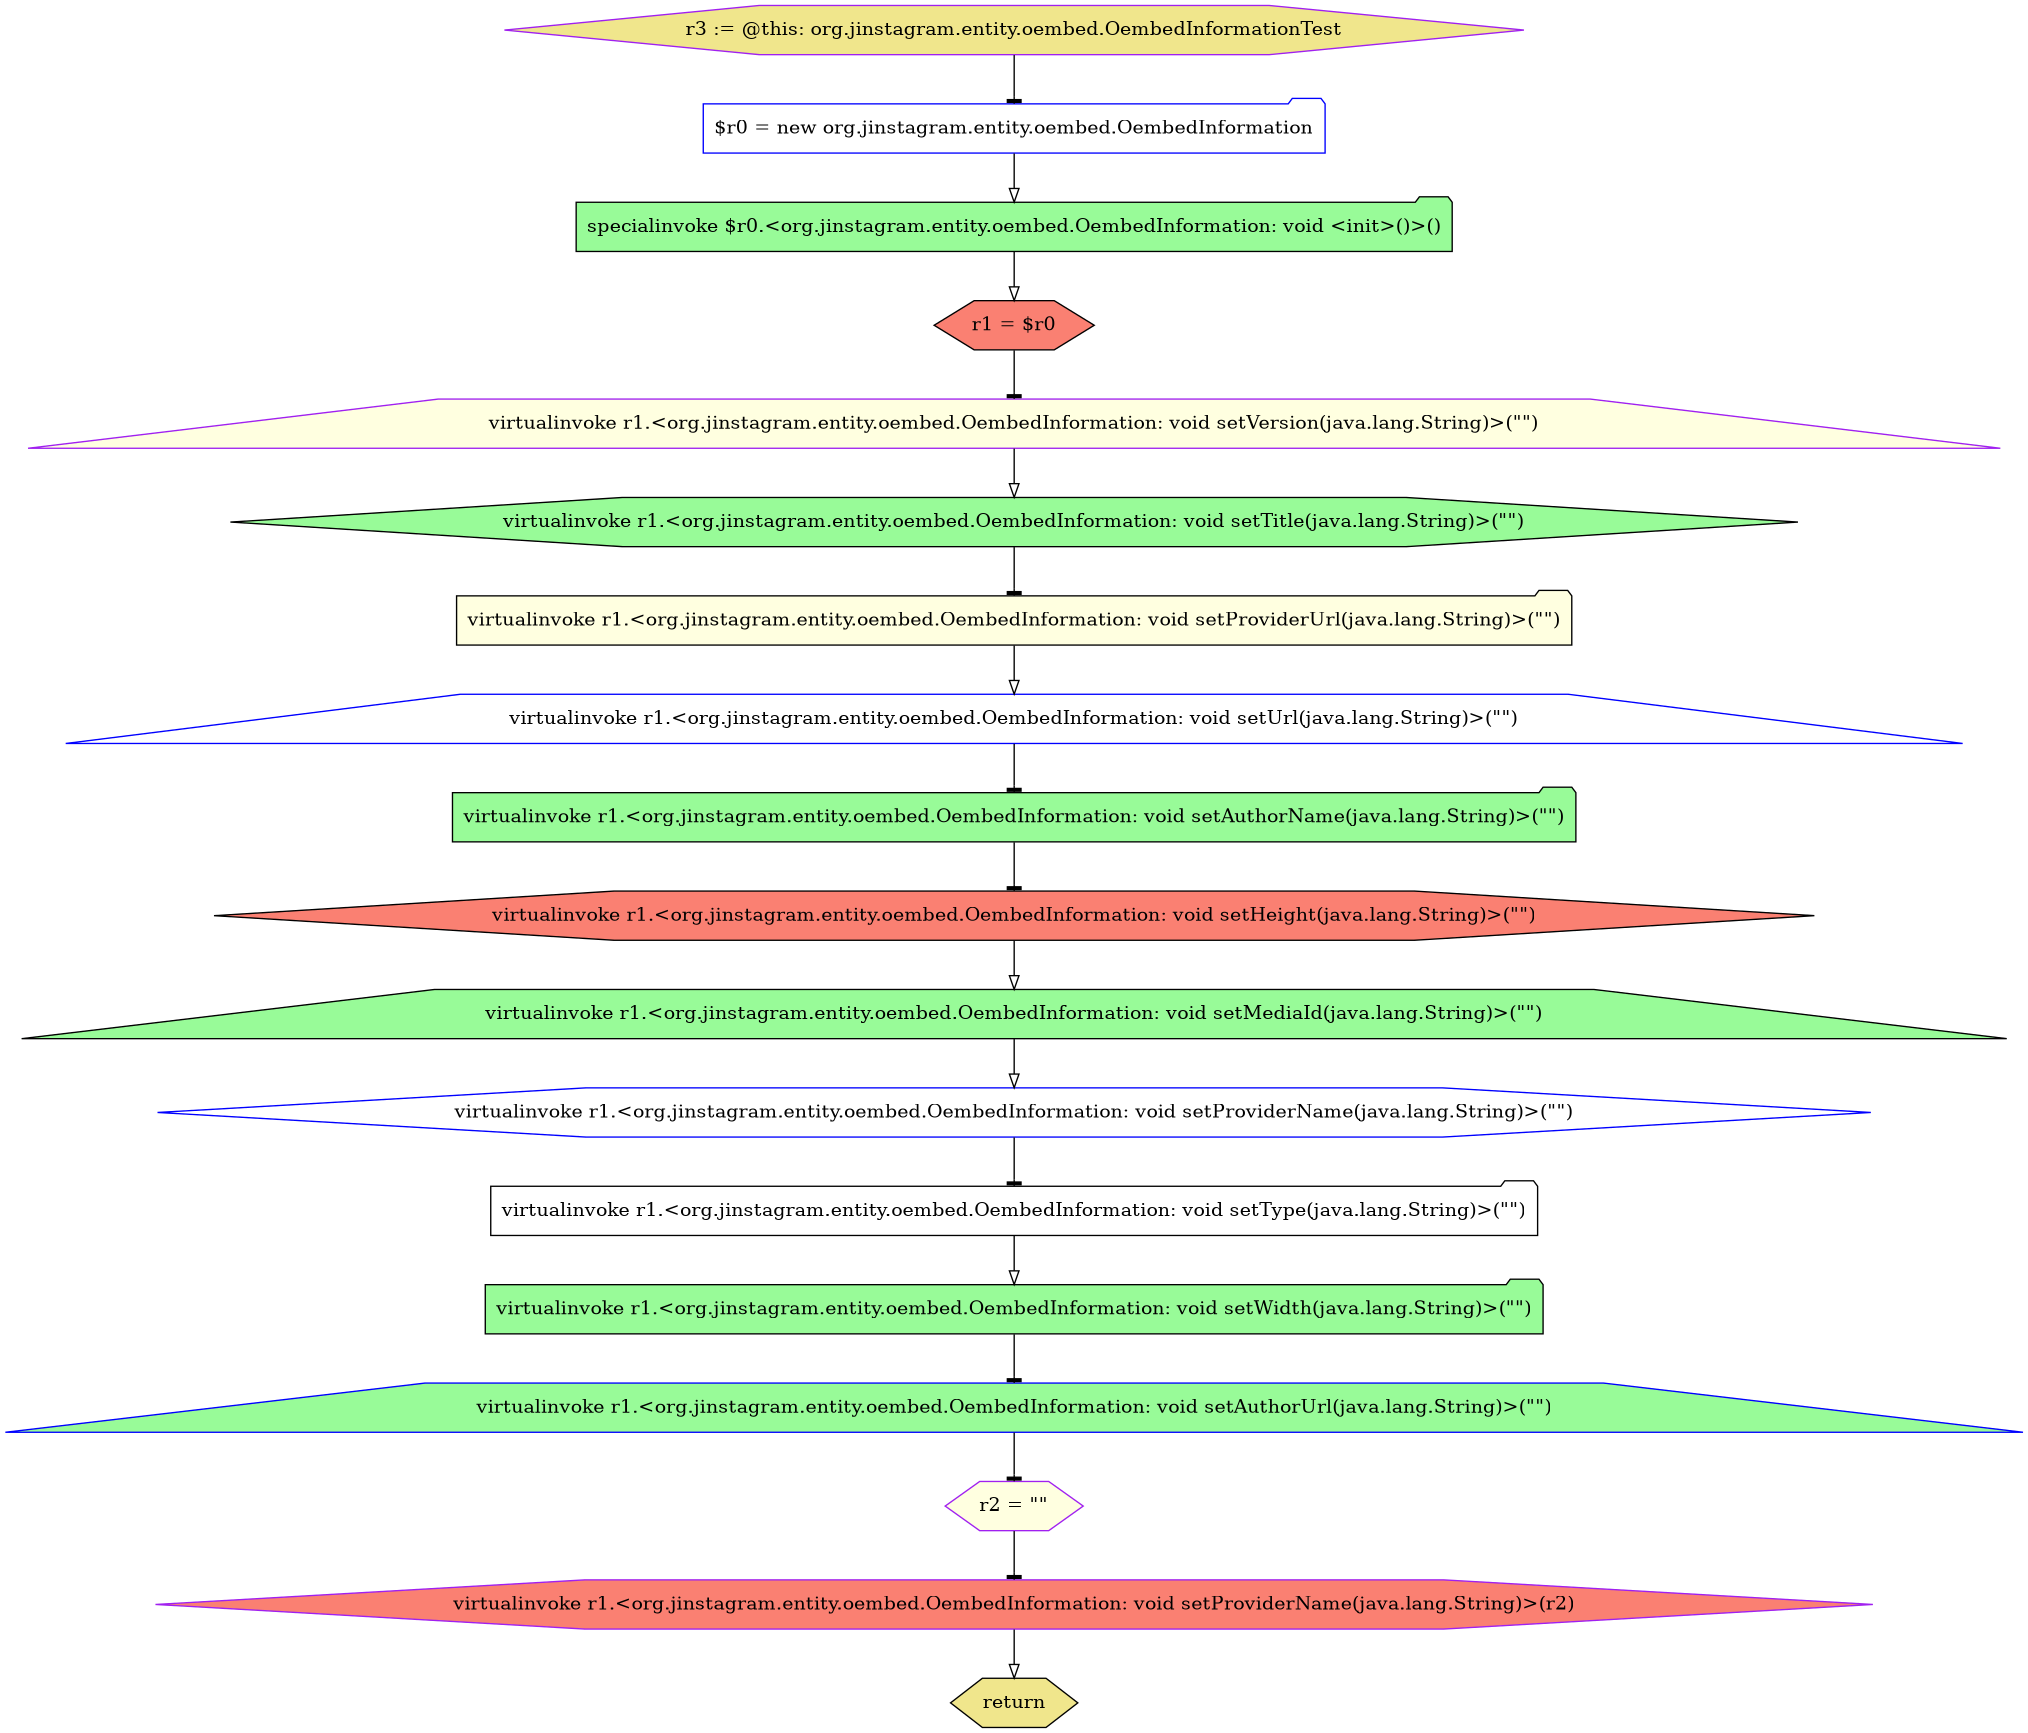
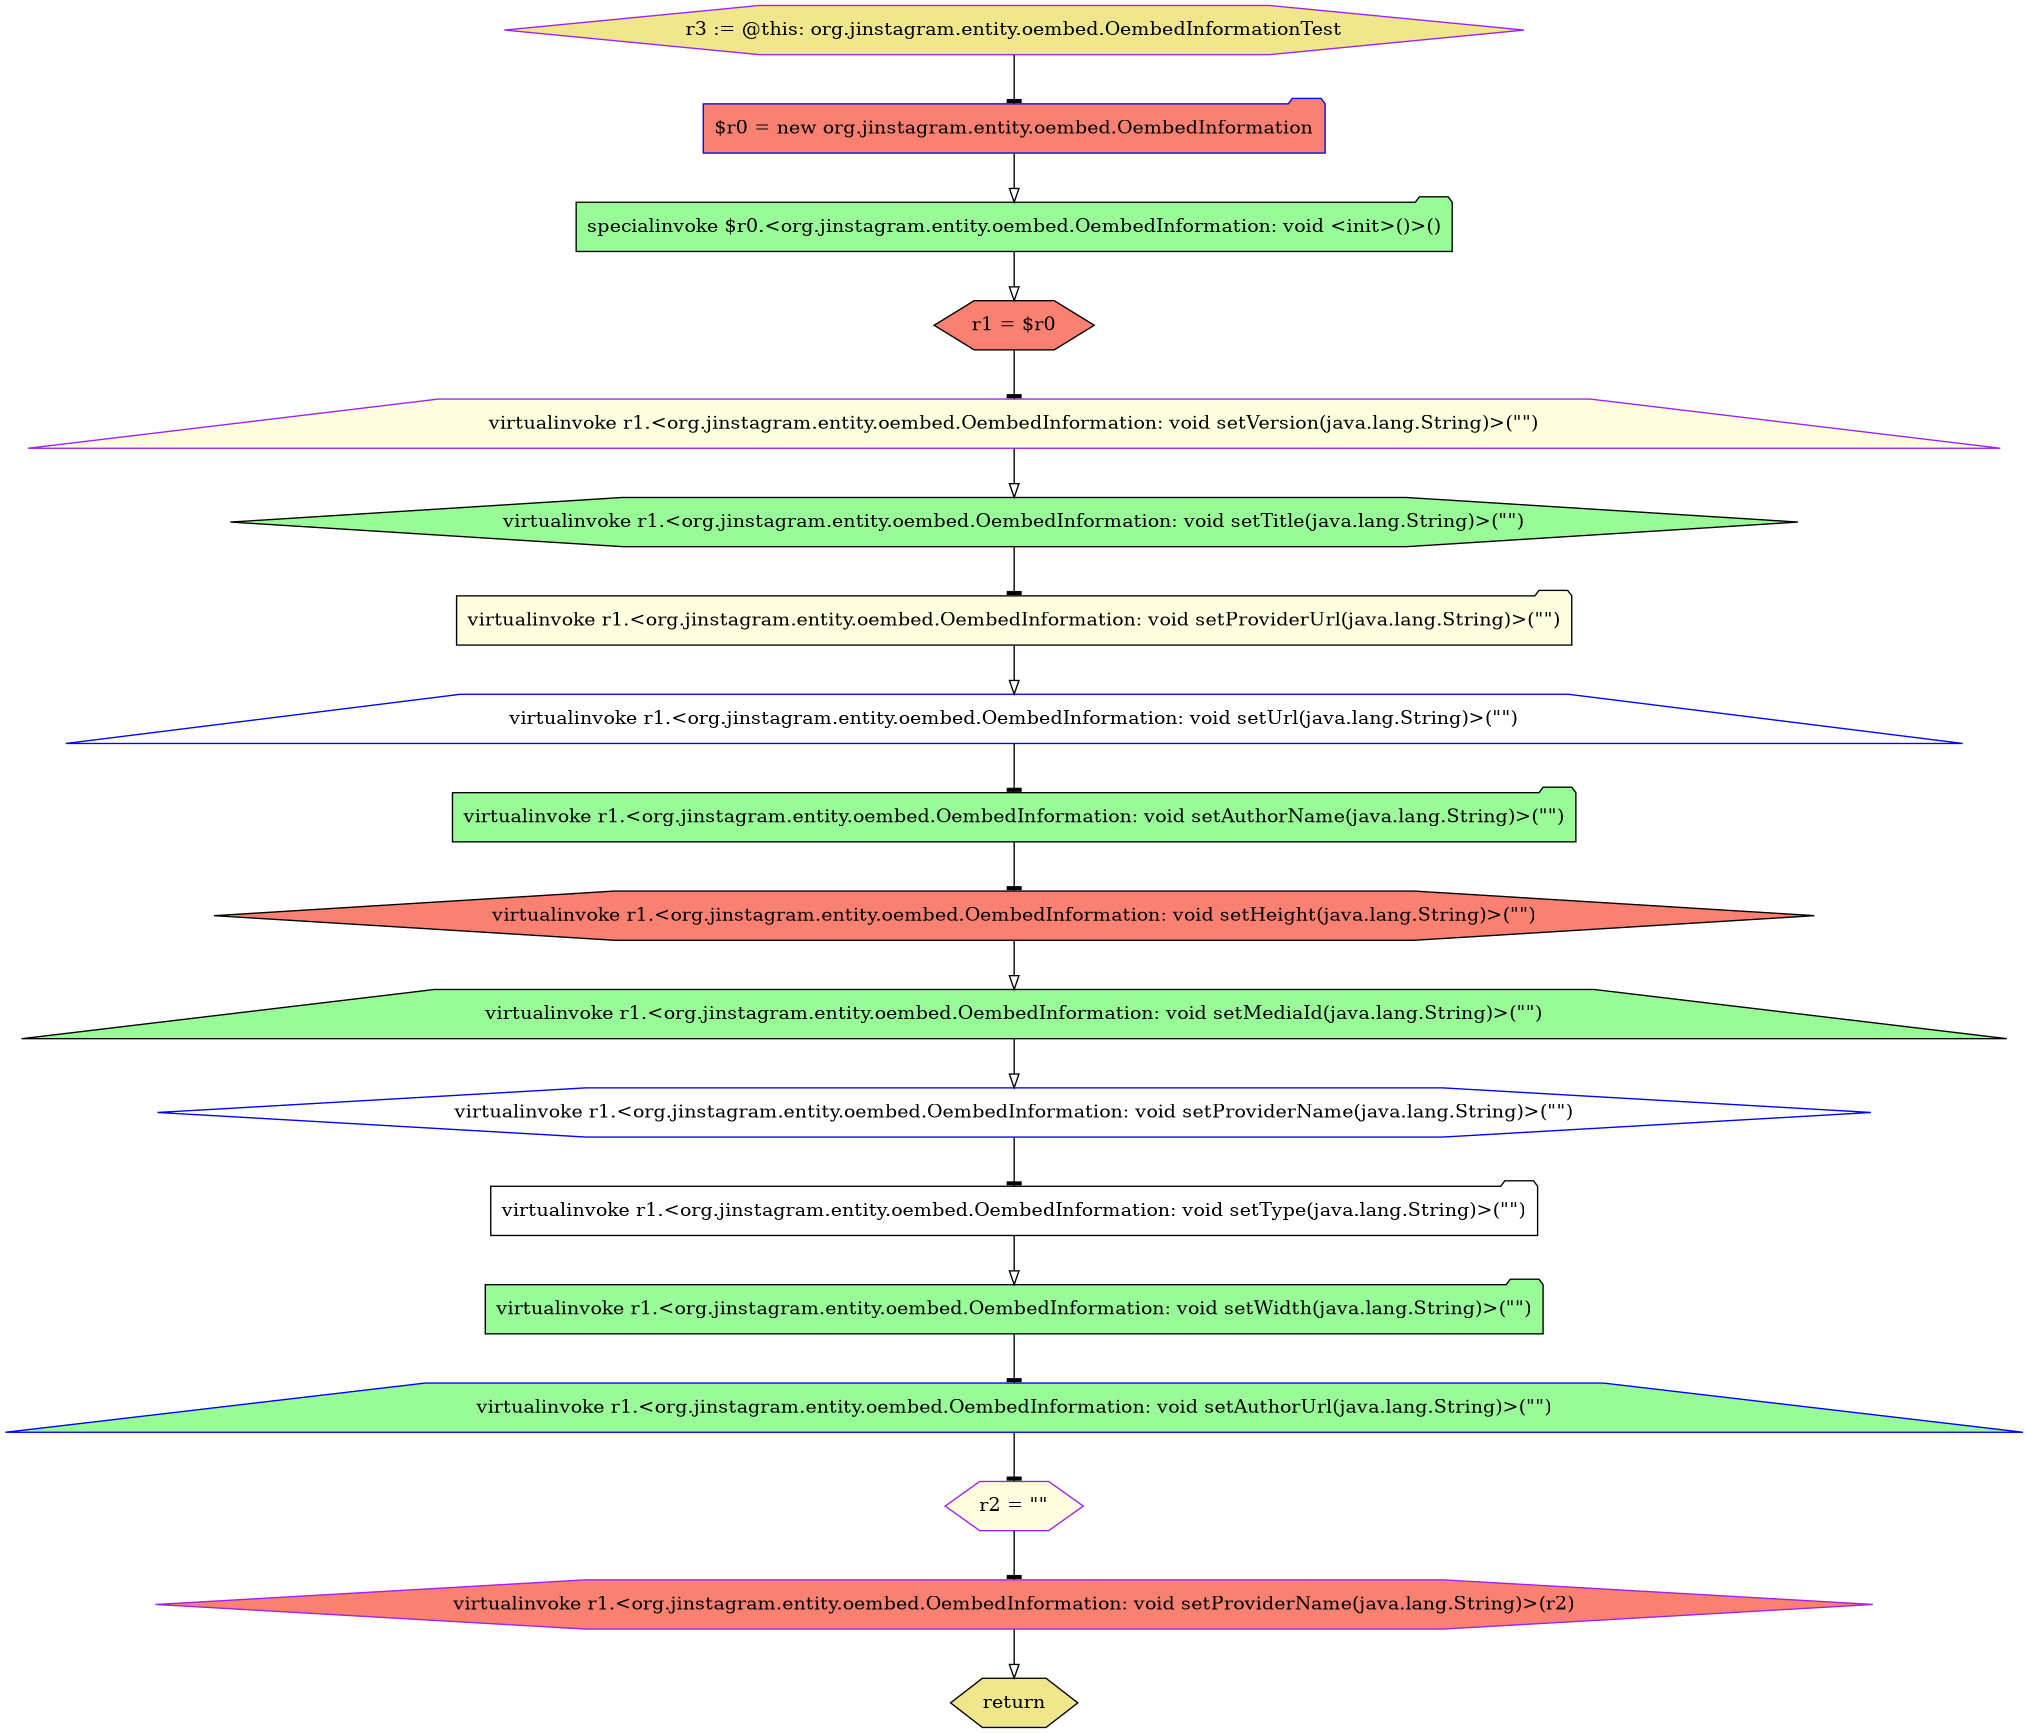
(1014, 128) -> (1014, 128)
